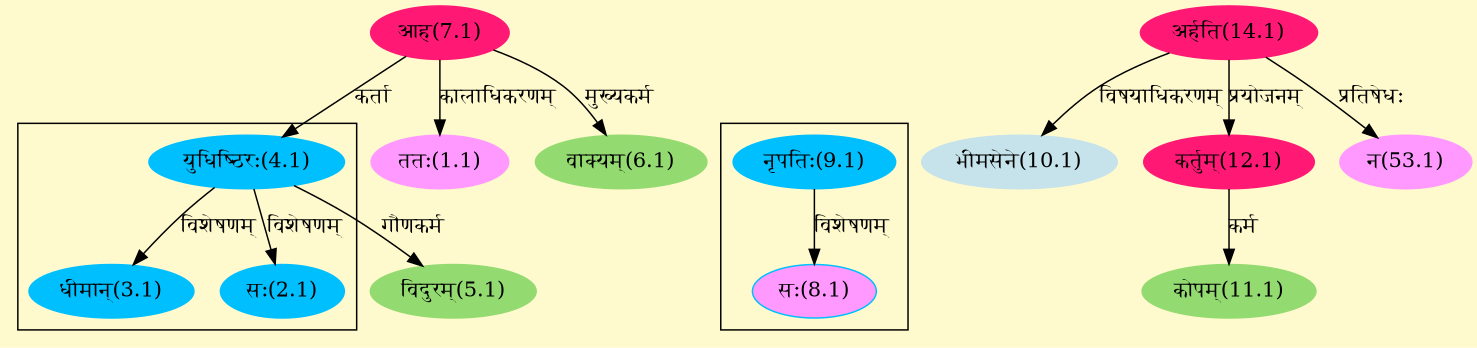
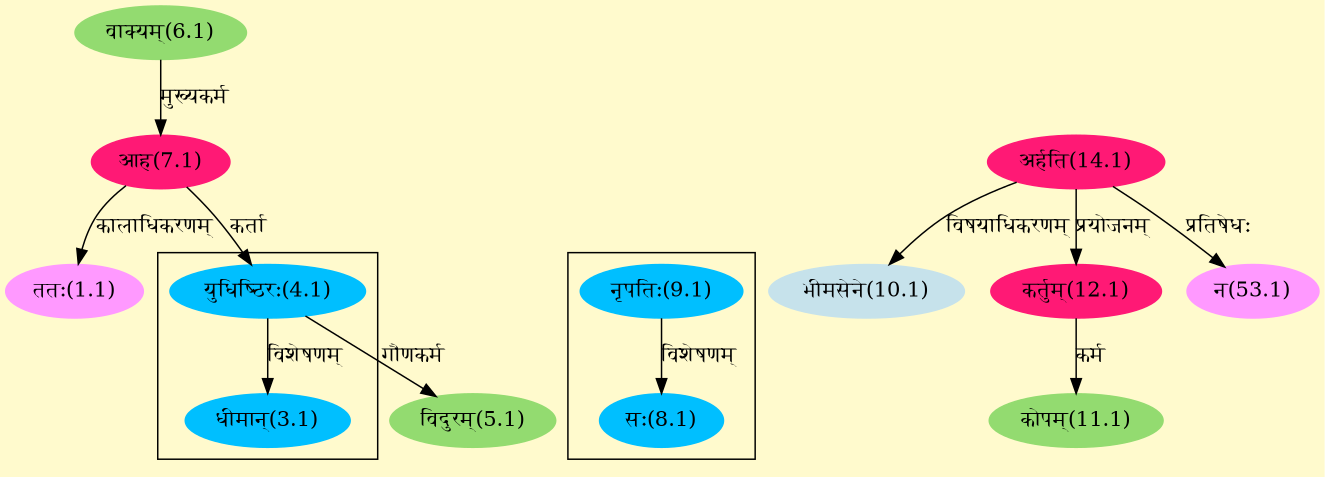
(551, 78) -> (161, 90)
(282, 291) -> none
(814, 291) -> (662, 421)
